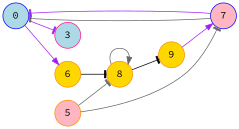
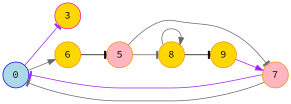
(223, 16) -> (275, 75)
(68, 35) -> (68, 16)
(40, 42) -> (38, 66)
(92, 74) -> (92, 55)
